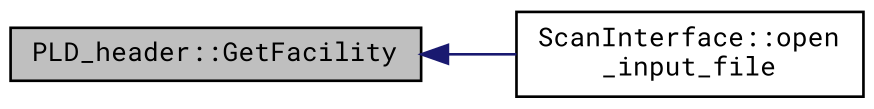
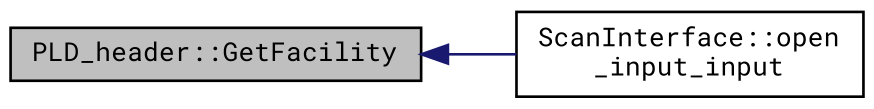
(690, 54) -> (690, 54)
